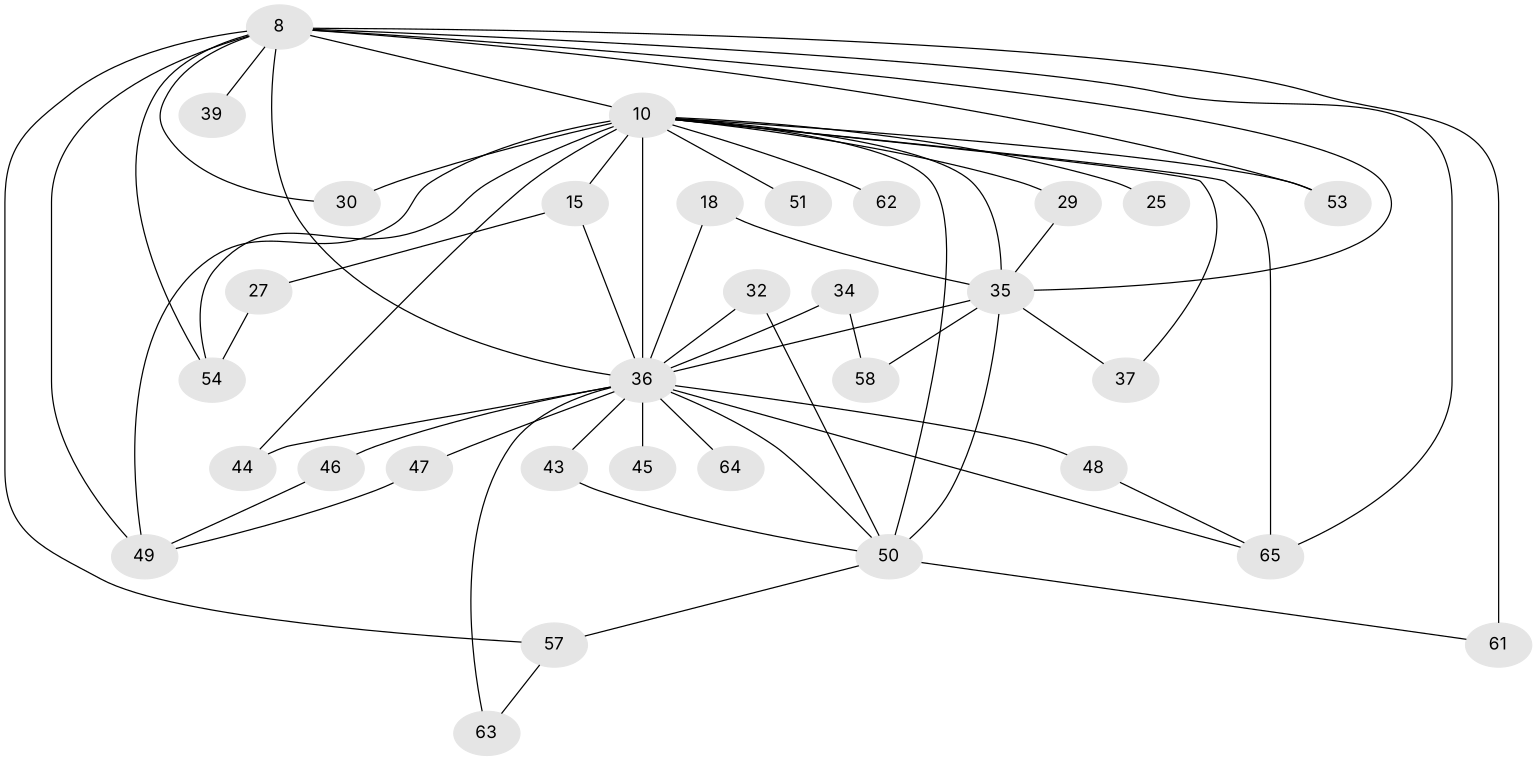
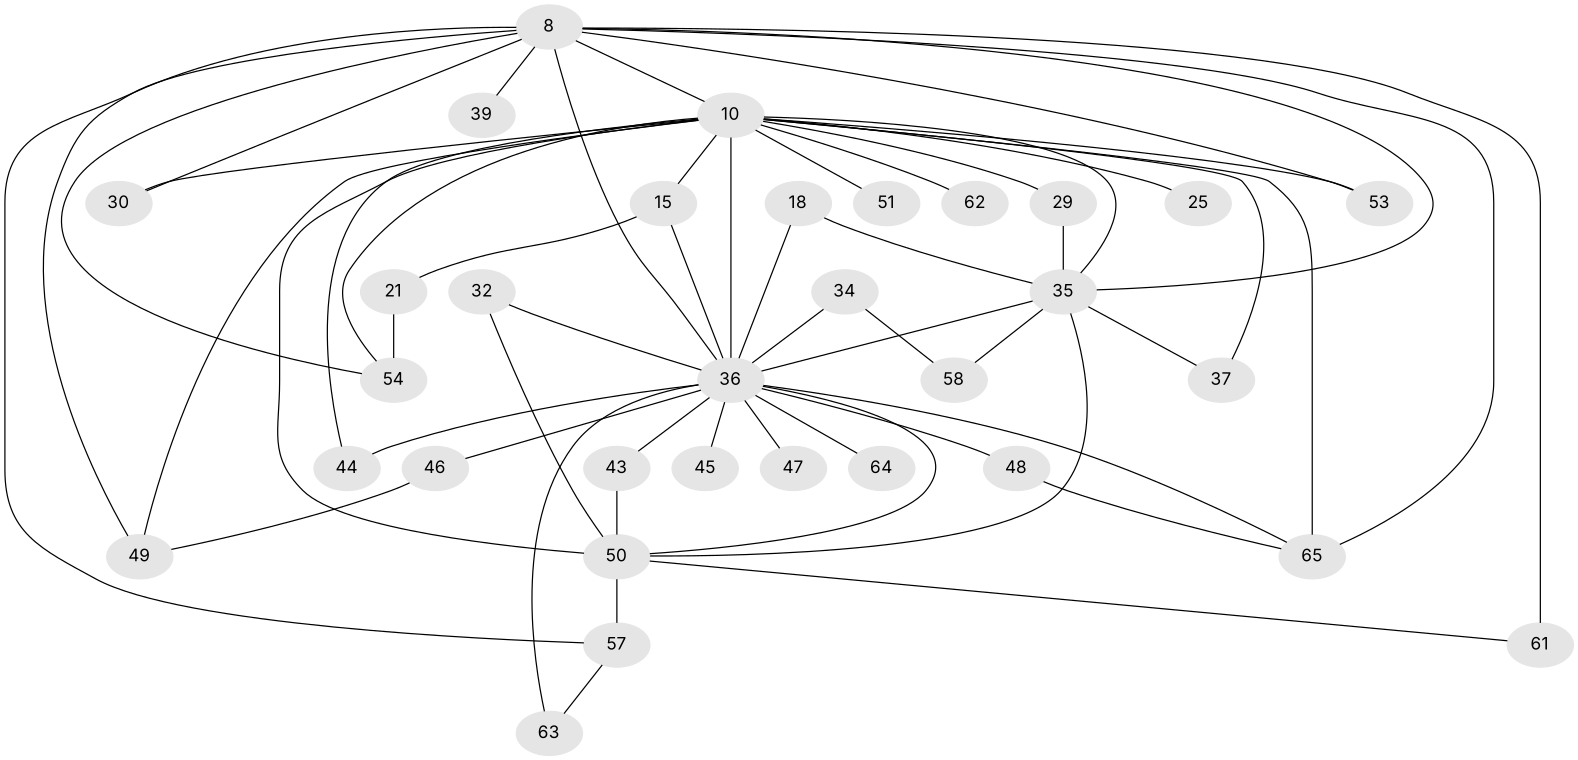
(259, 292) -> (394, 292)
(286, 520) -> none
